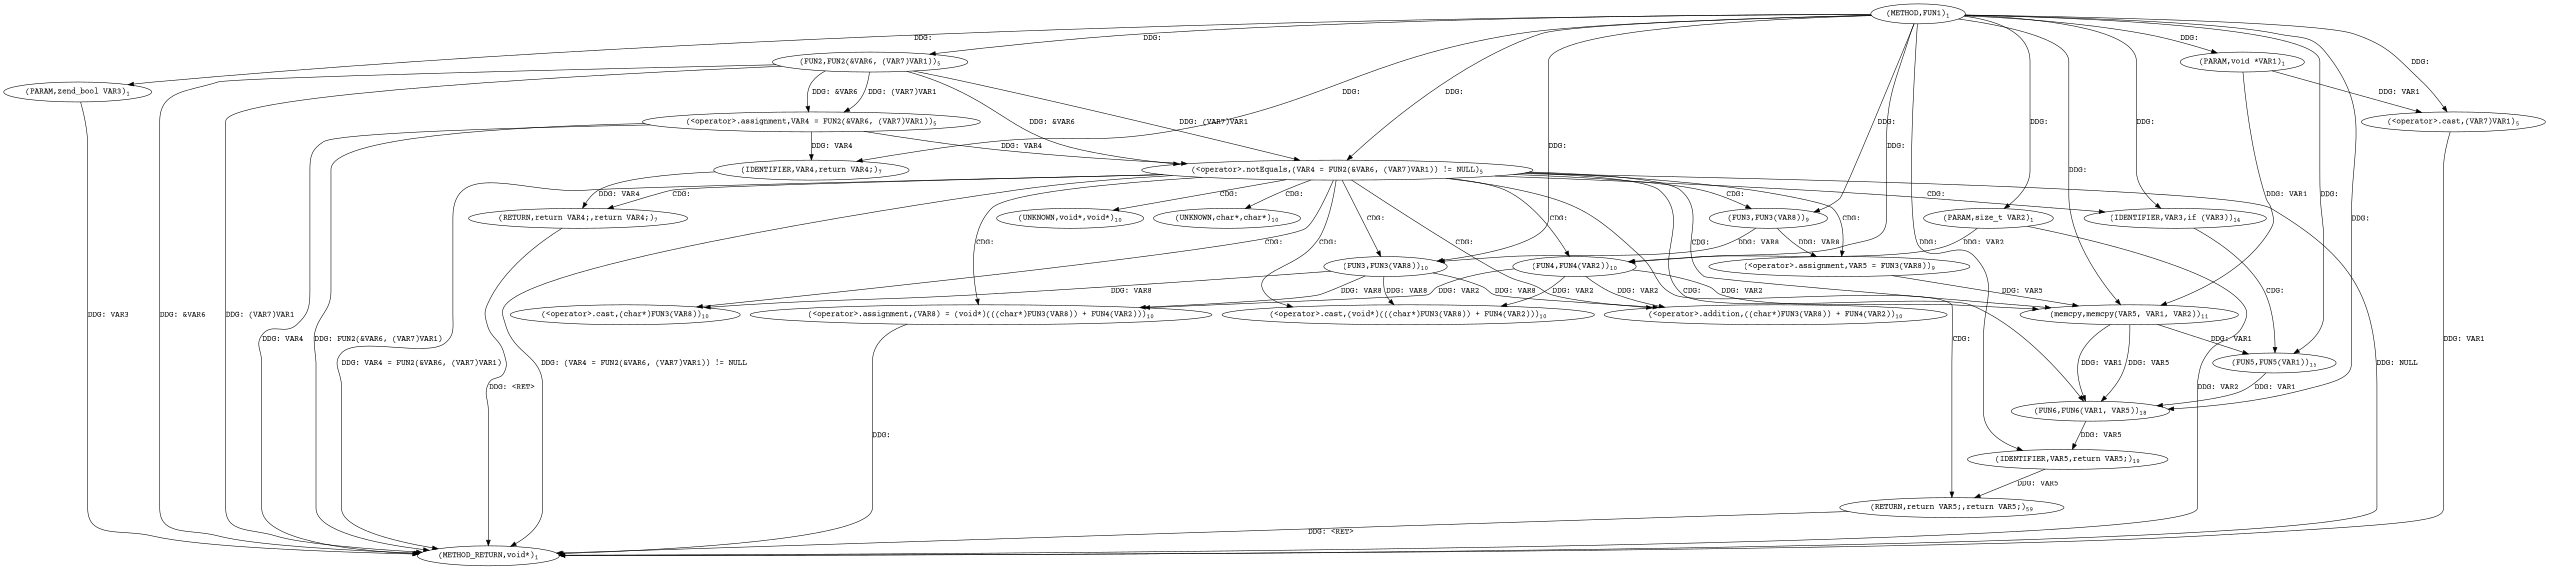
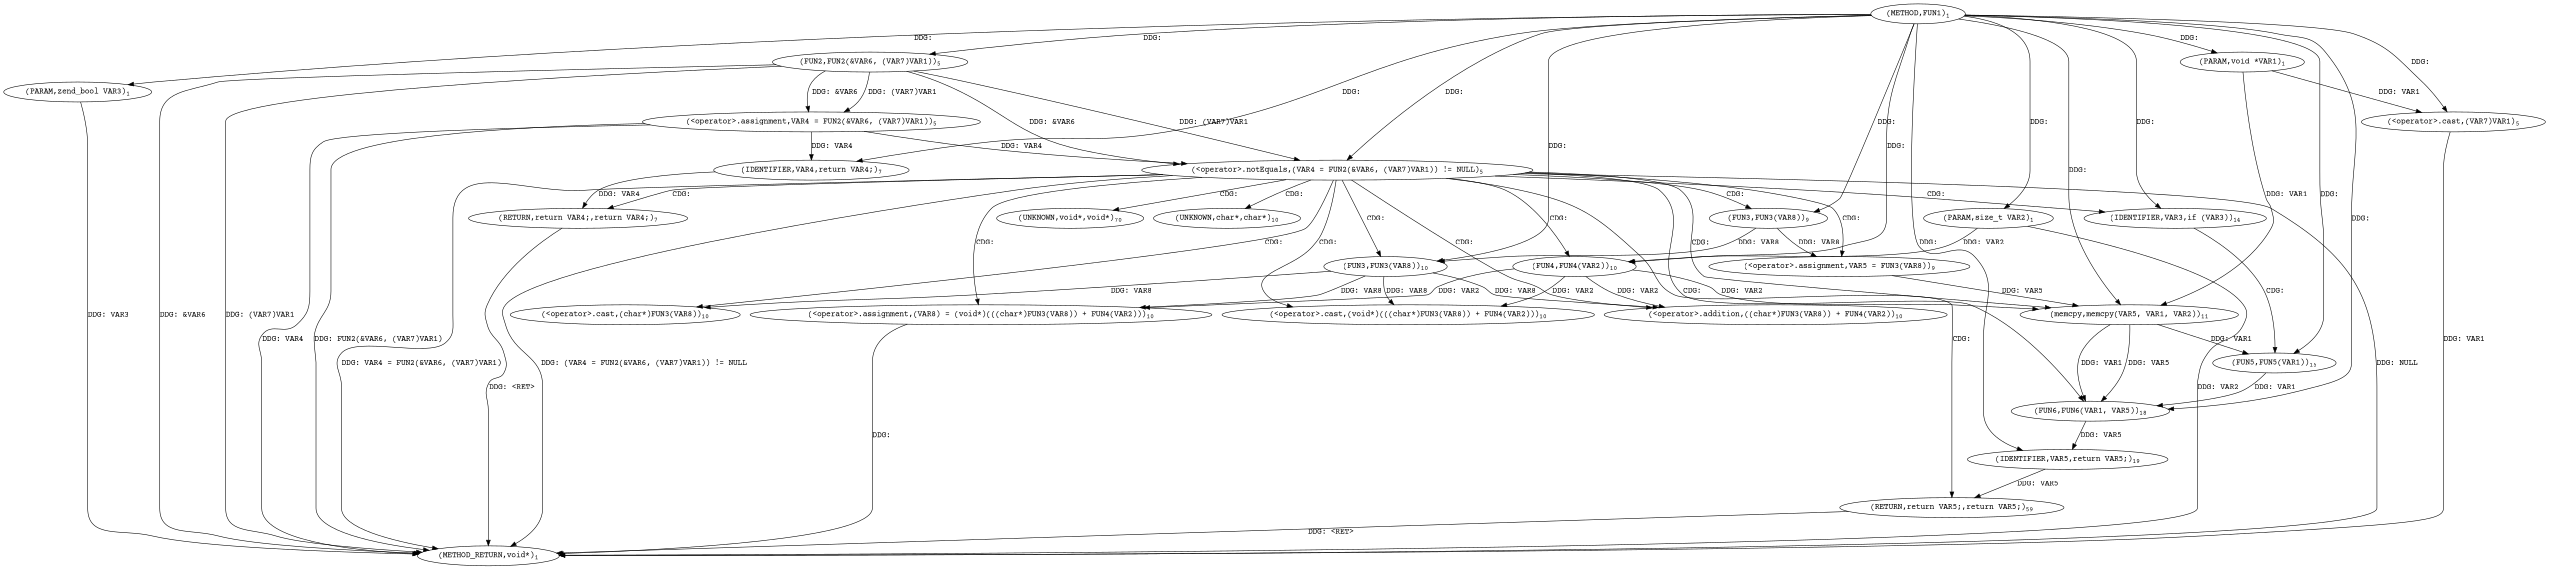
(1118, 218) -> (1118, 218)
